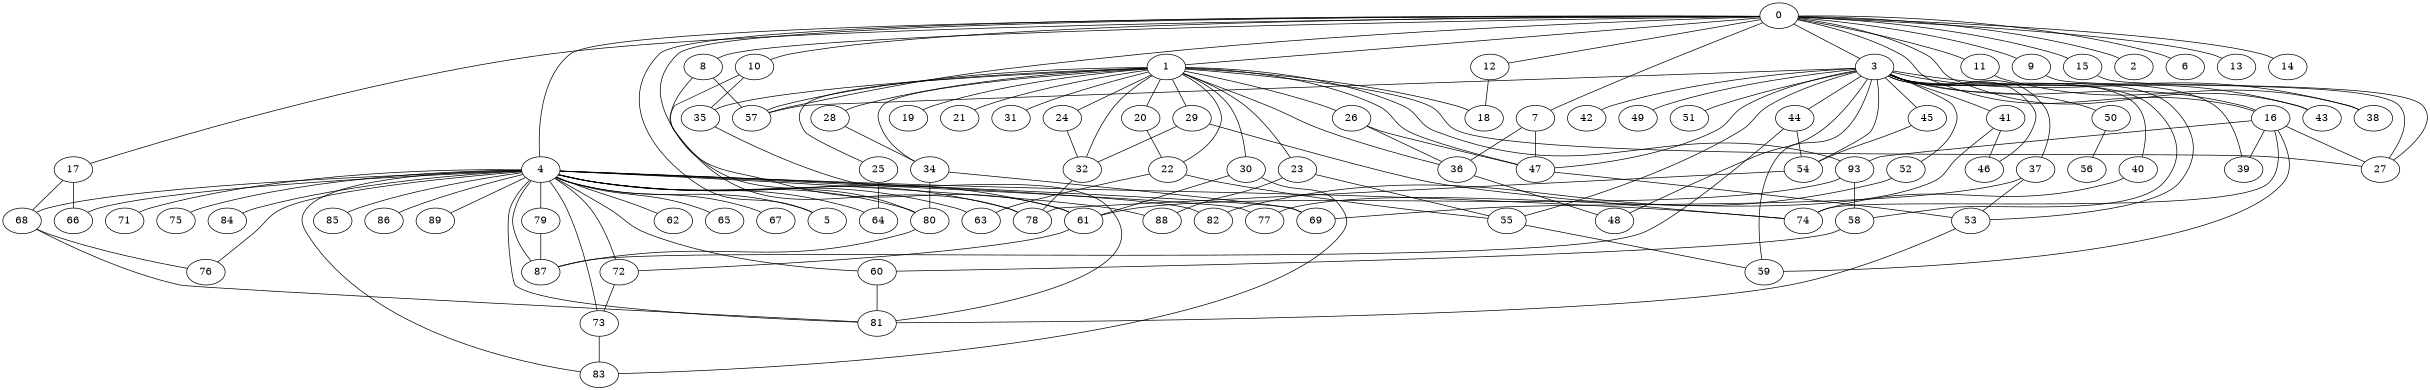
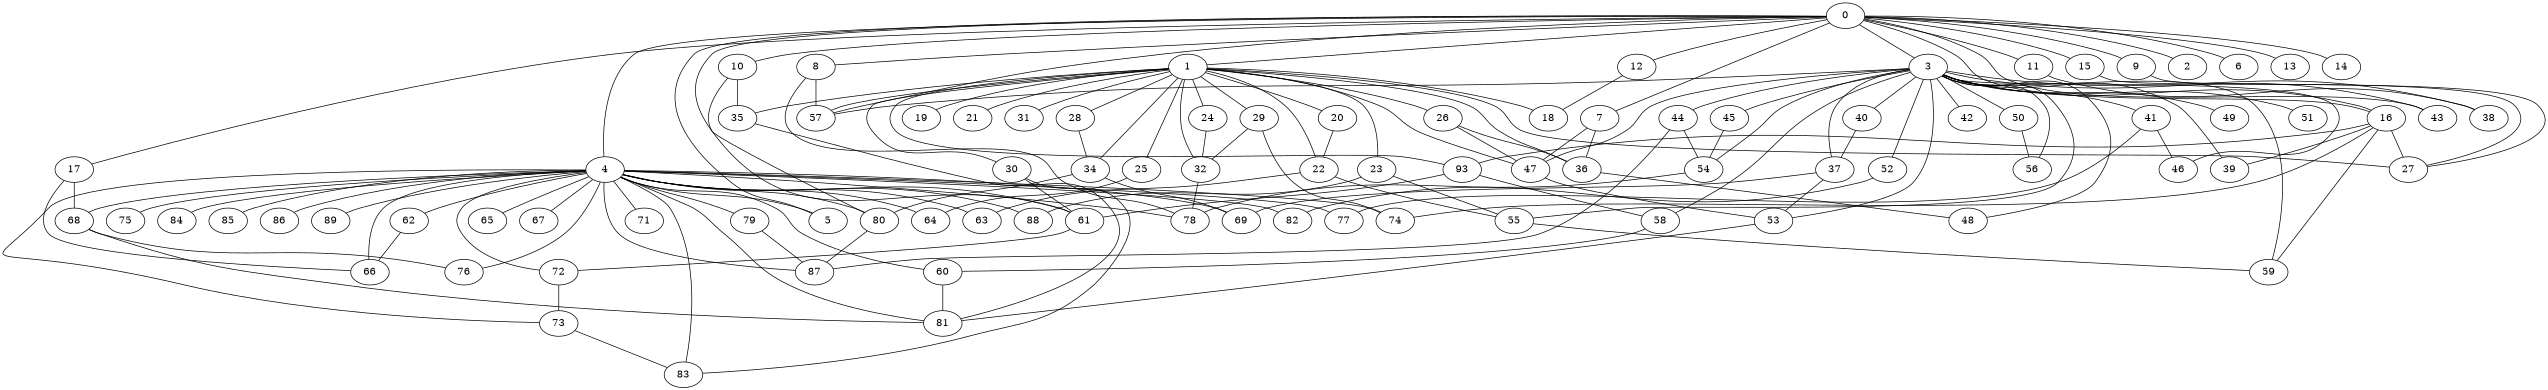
none -> (2037, 98)
(1971, 195) -> (1848, 144)
none -> (390, 247)
